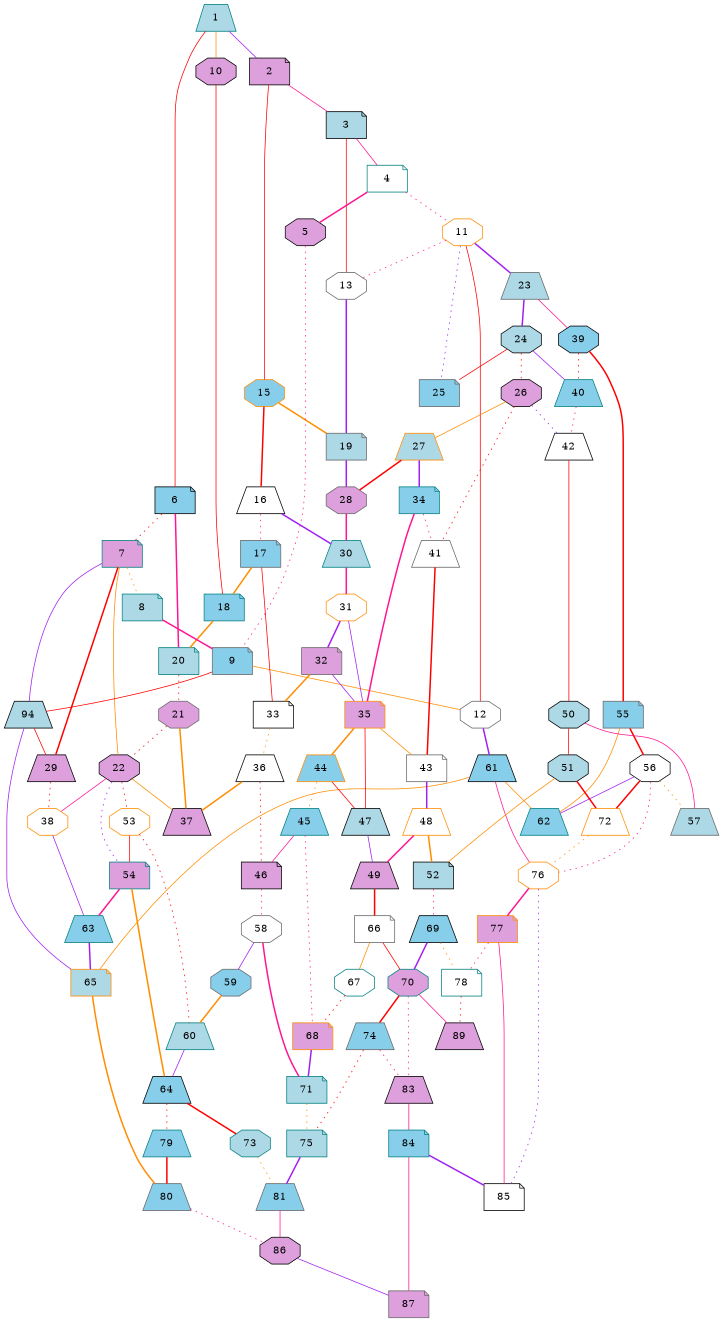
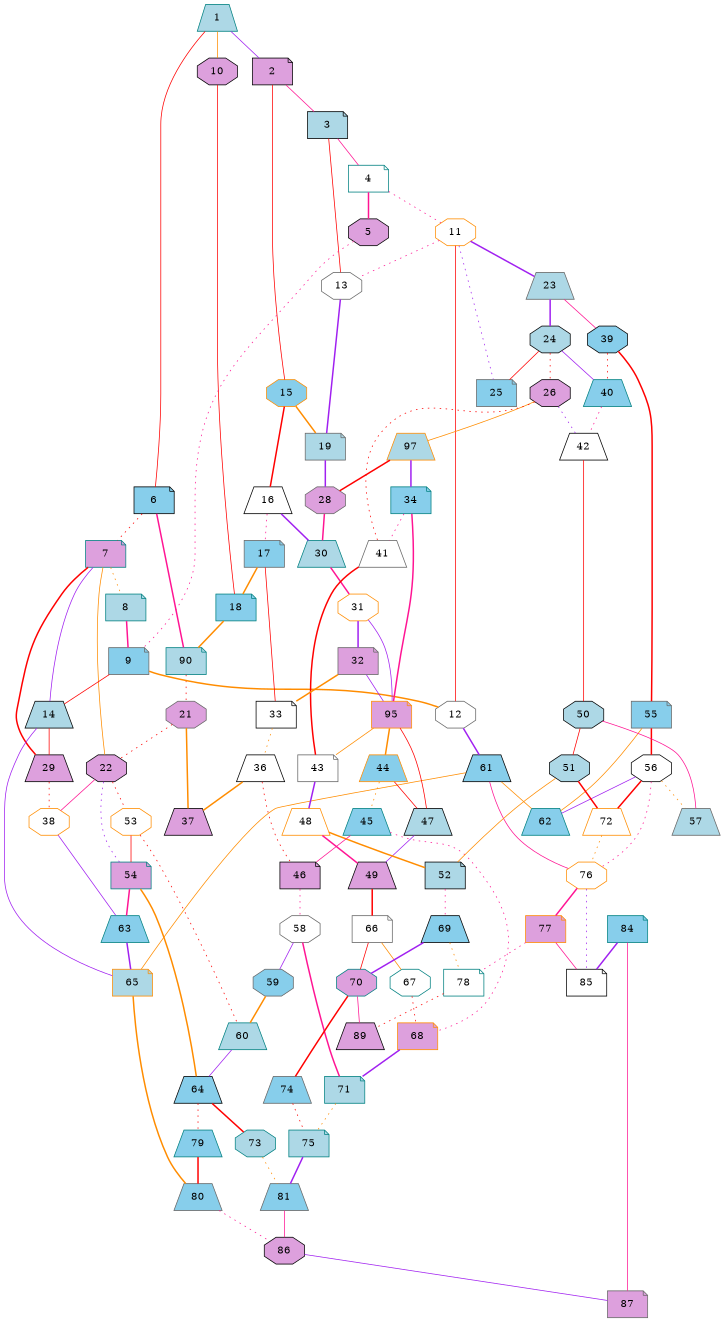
(419, 447) -> (411, 447)
(179, 661) -> (186, 661)
(351, 687) -> (294, 689)
(28, 715) -> (49, 715)
(365, 715) -> (392, 715)
(152, 794) -> none
(409, 1090) -> none
